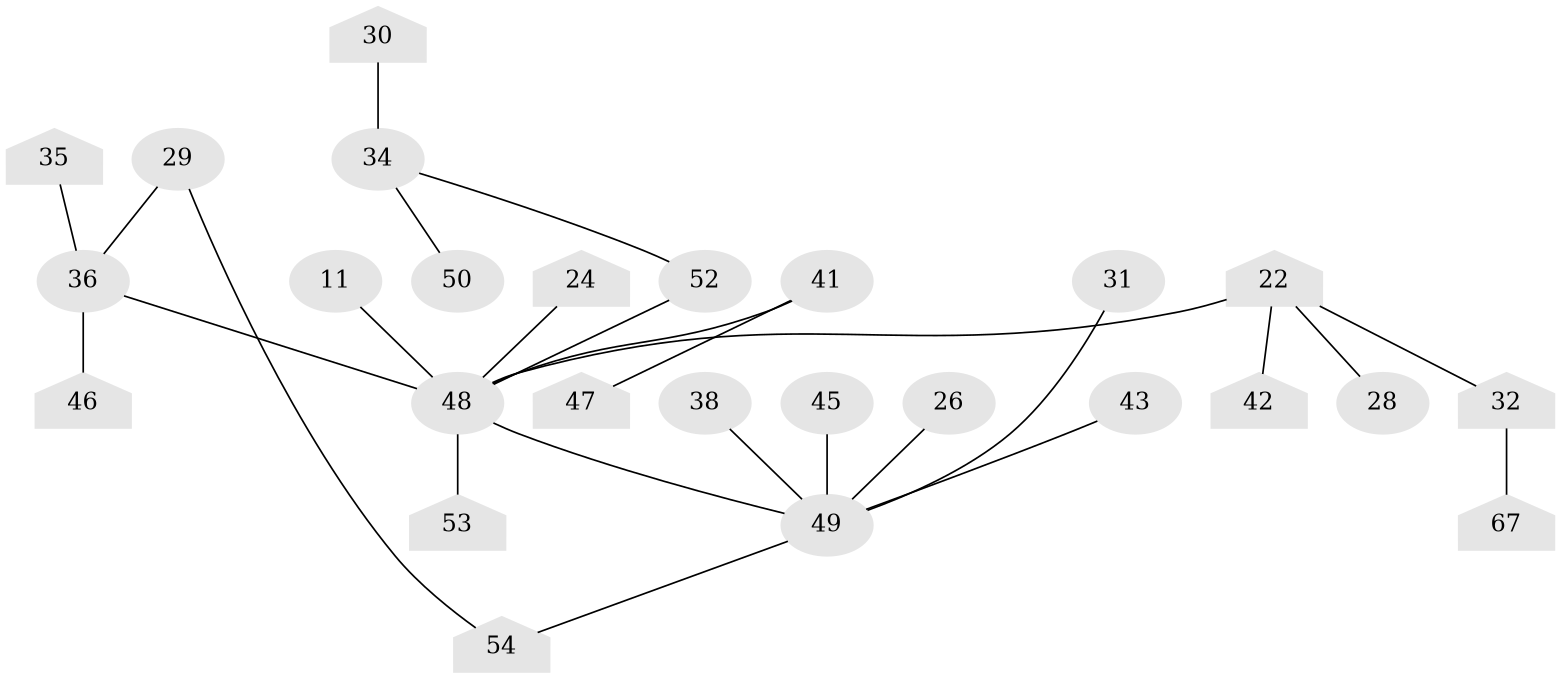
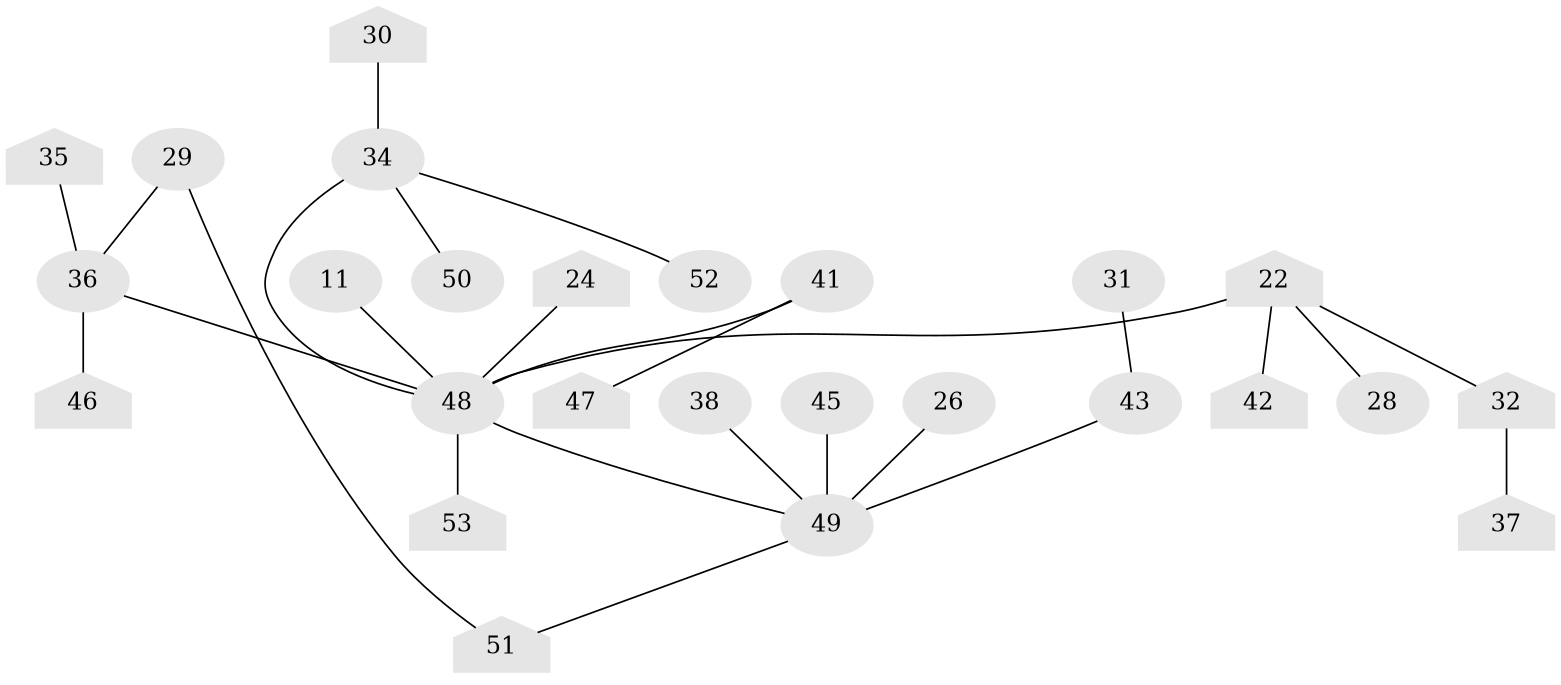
(581, 342) -> (275, 312)
(1007, 436) -> (1127, 342)
(1507, 525) -> (1507, 525)
(502, 647) -> (502, 647)
